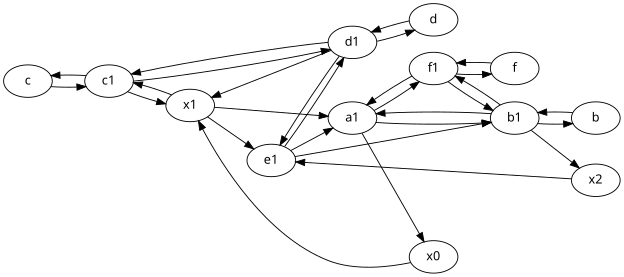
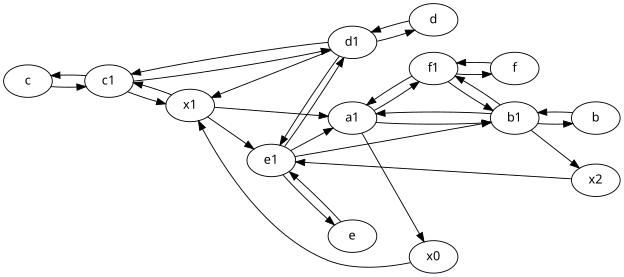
none -> (352, 236)
